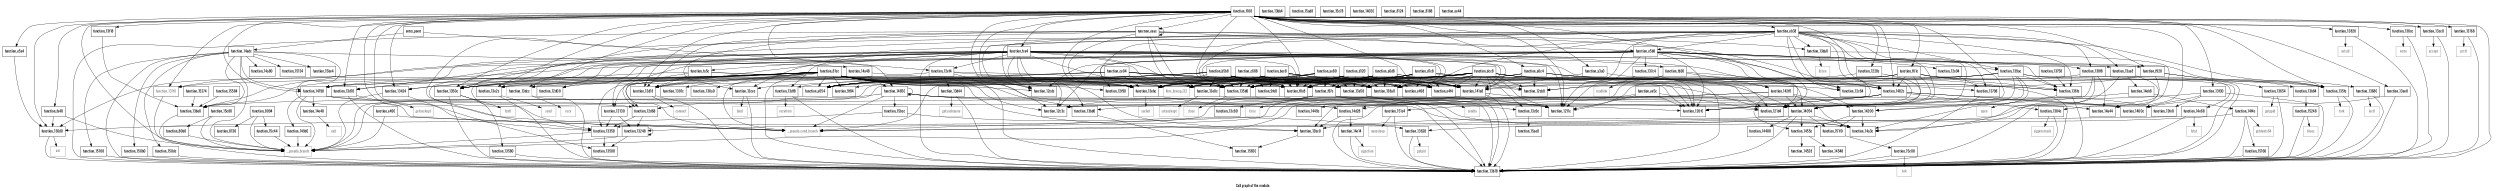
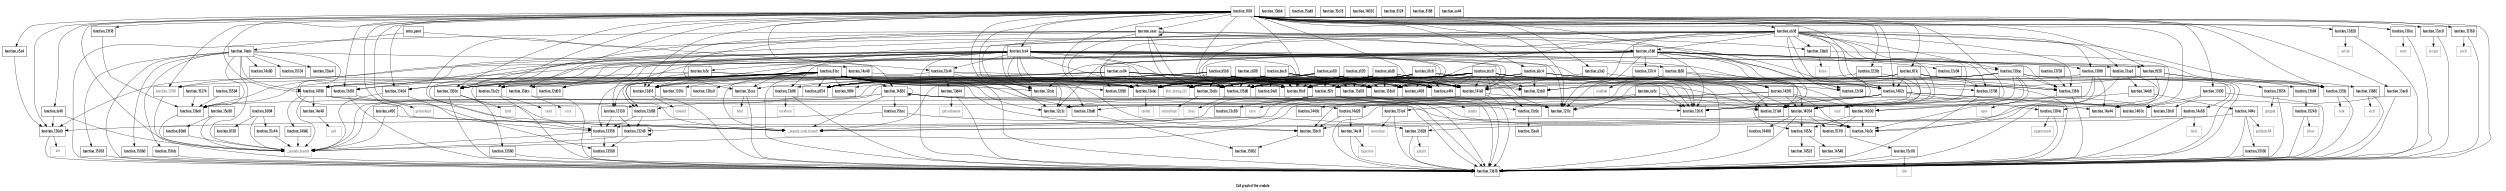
(1867, 99) -> none
(1352, 102) -> (1329, 100)
none -> (1837, 111)
